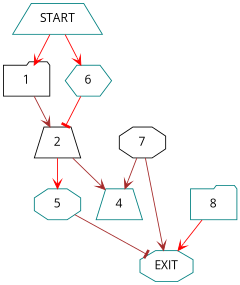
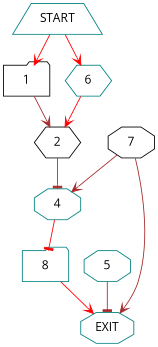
(74, 110) -> (75, 108)
(58, 142) -> (58, 142)
(58, 169) -> none
(86, 171) -> (58, 171)
(119, 204) -> (58, 204)
none -> (52, 233)
